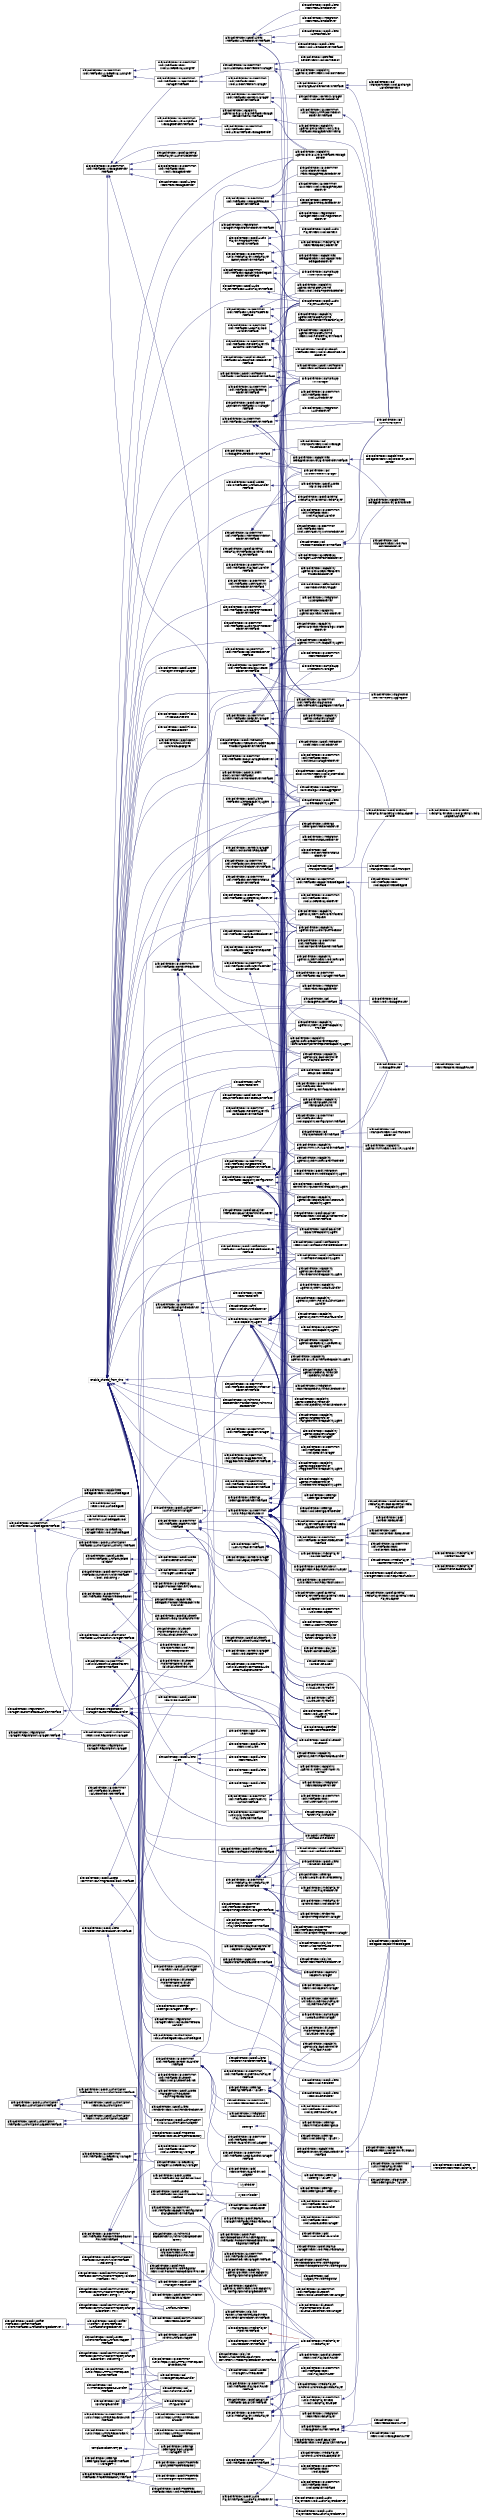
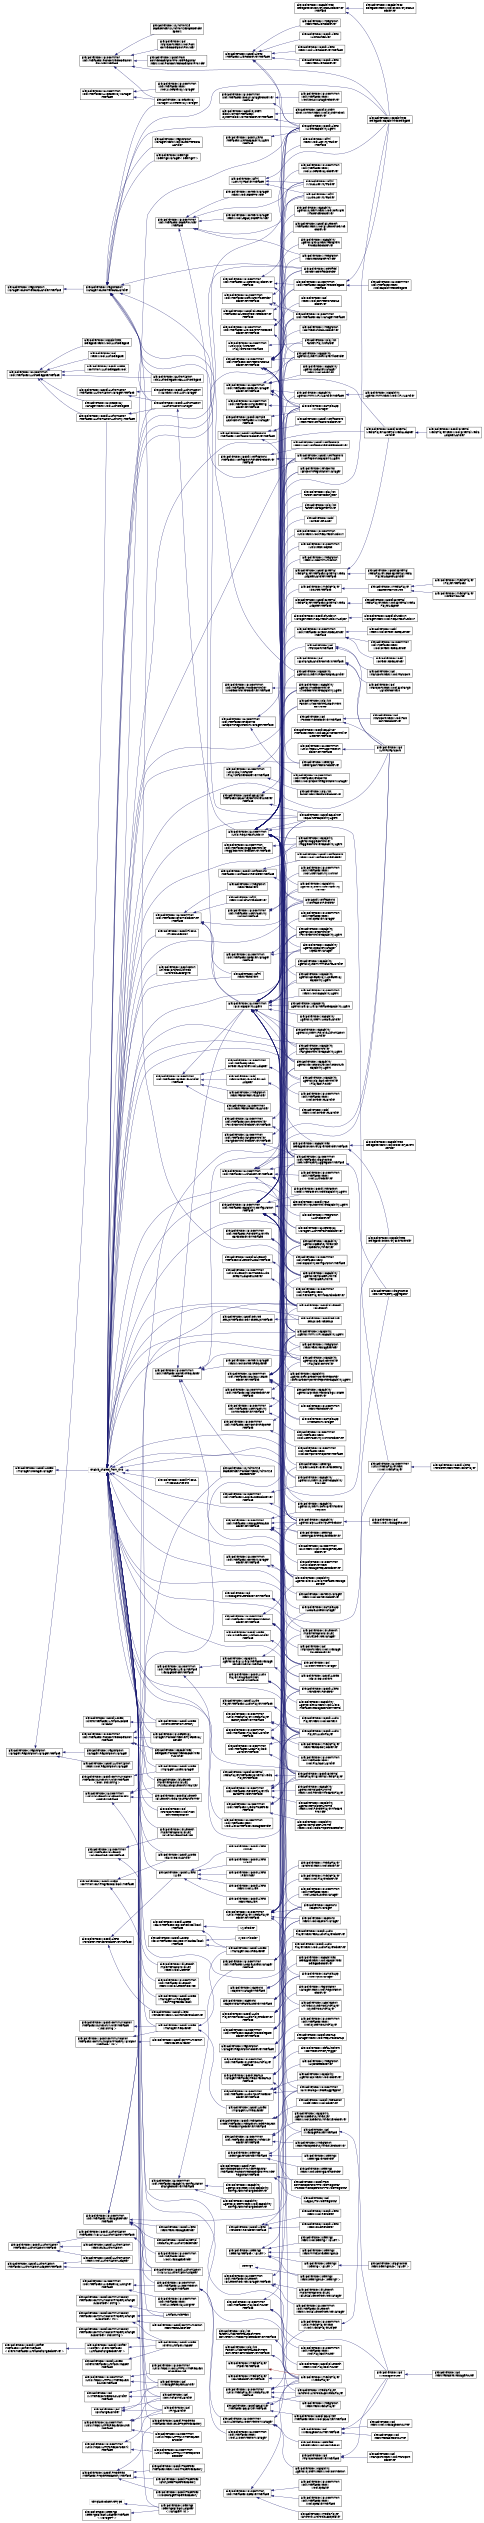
(356, 1001) -> (358, 1522)
(119, 1020) -> (73, 1470)
(285, 1088) -> none
(247, 1295) -> (247, 886)
(454, 1568) -> (454, 582)
(247, 1948) -> (247, 1990)
(320, 2343) -> (320, 2379)
